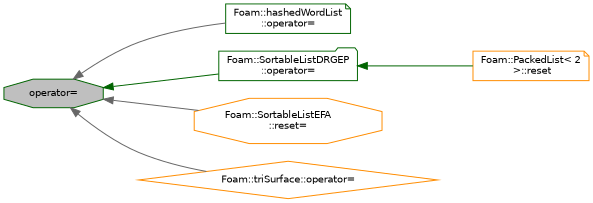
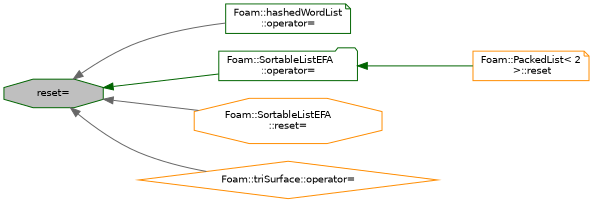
(288, 66) -> (288, 66)
(54, 93) -> (54, 93)
